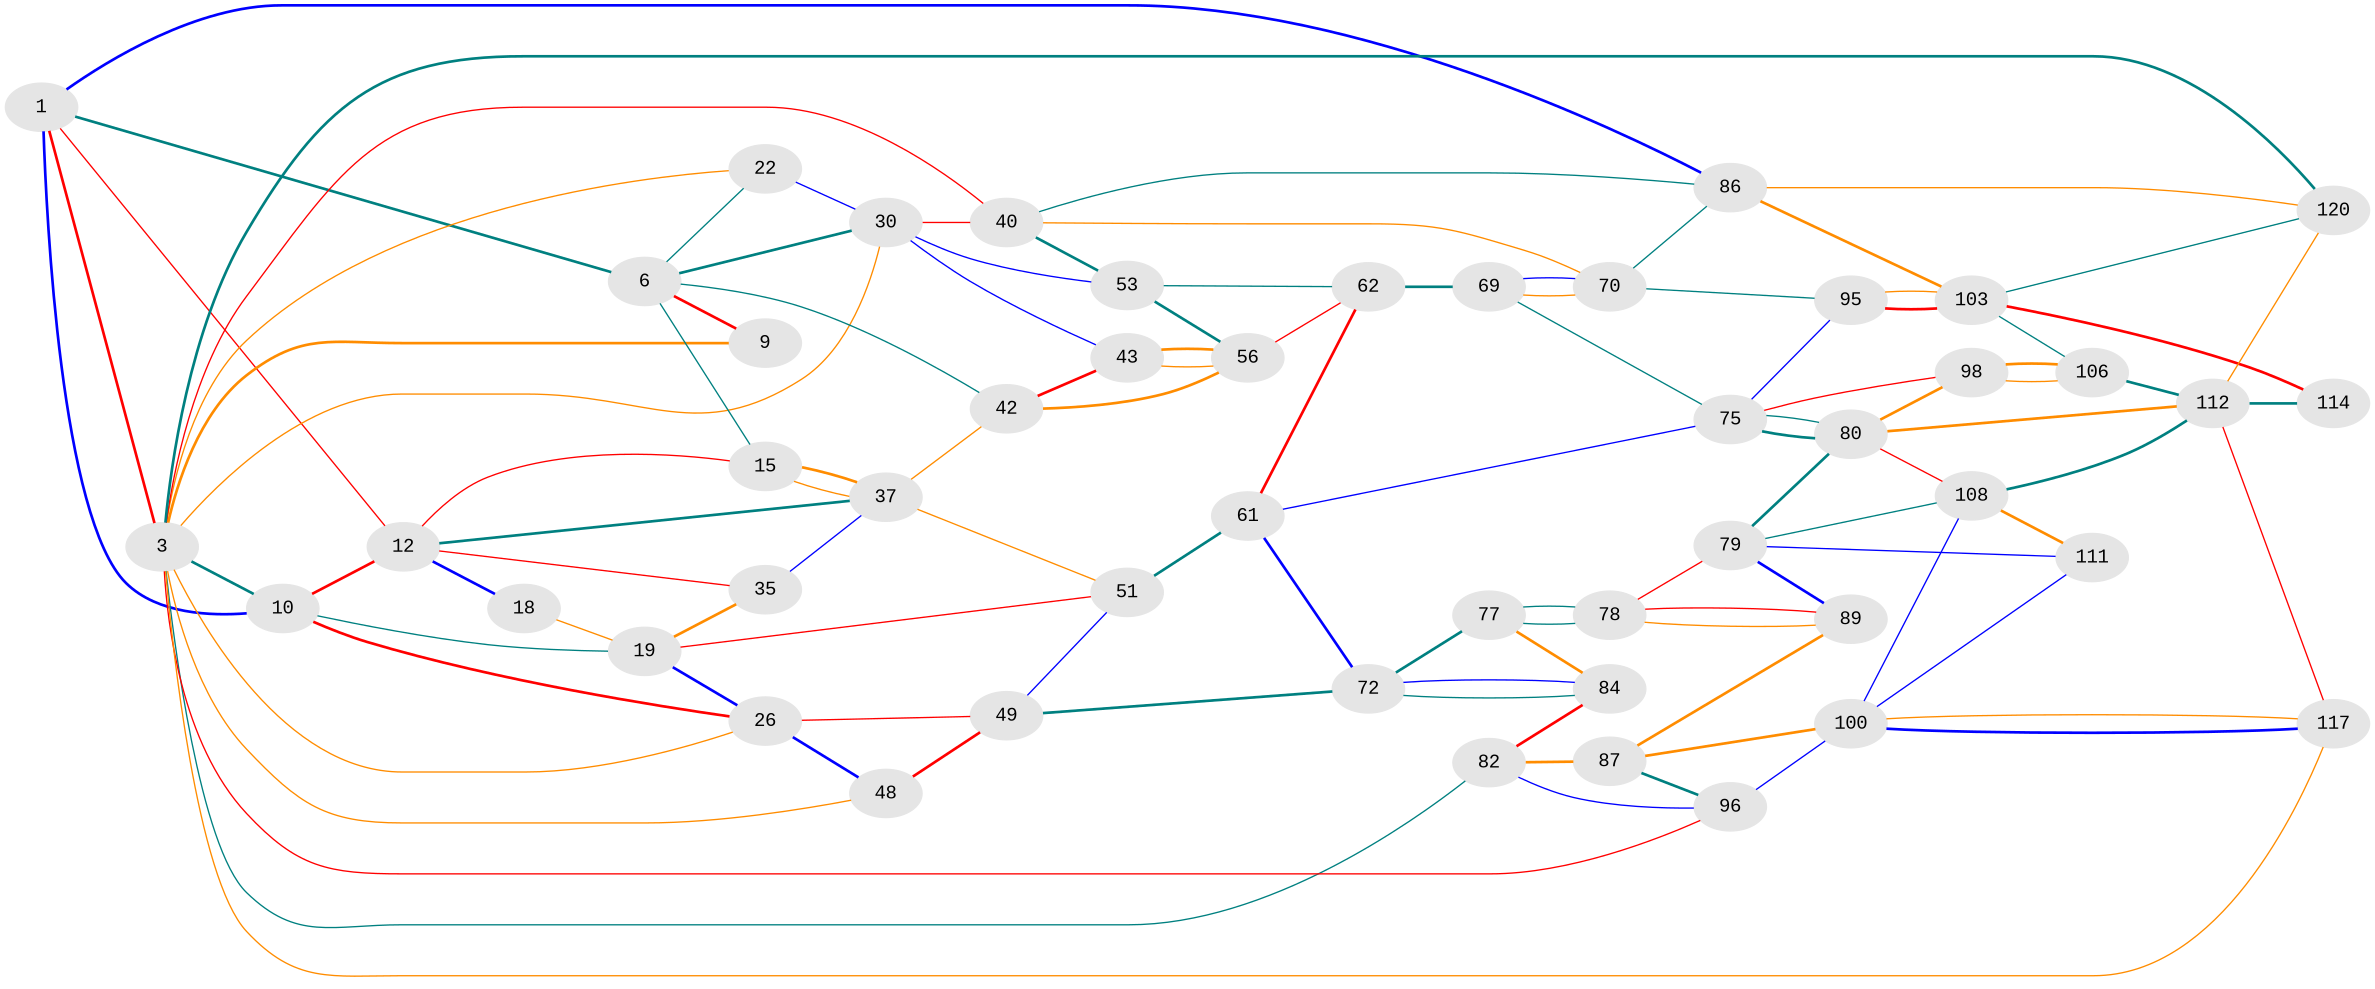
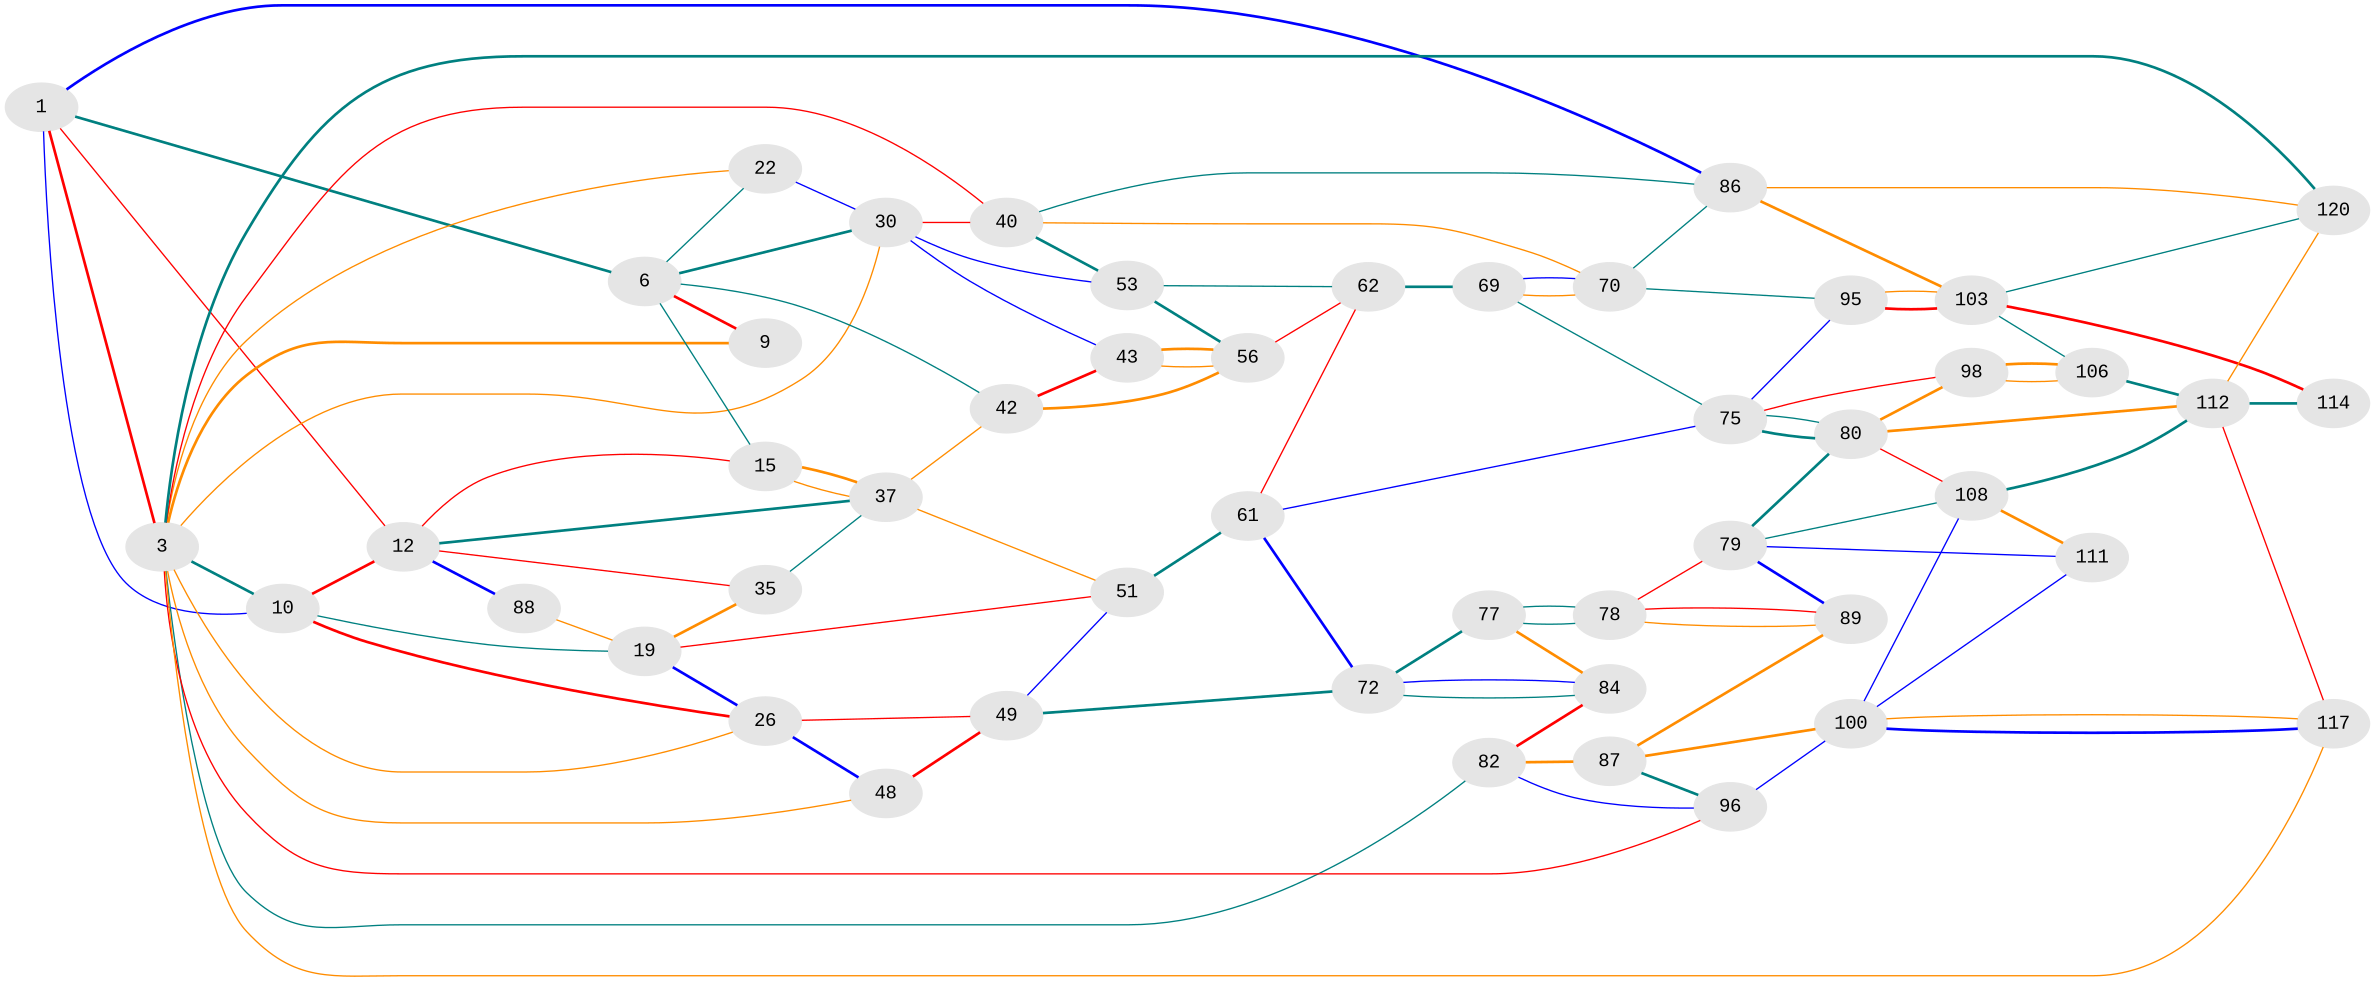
(1308, 401) -> (1308, 401)
(71, 426) -> (71, 426)
(826, 543) -> (826, 543)
(524, 608) -> (524, 608)
